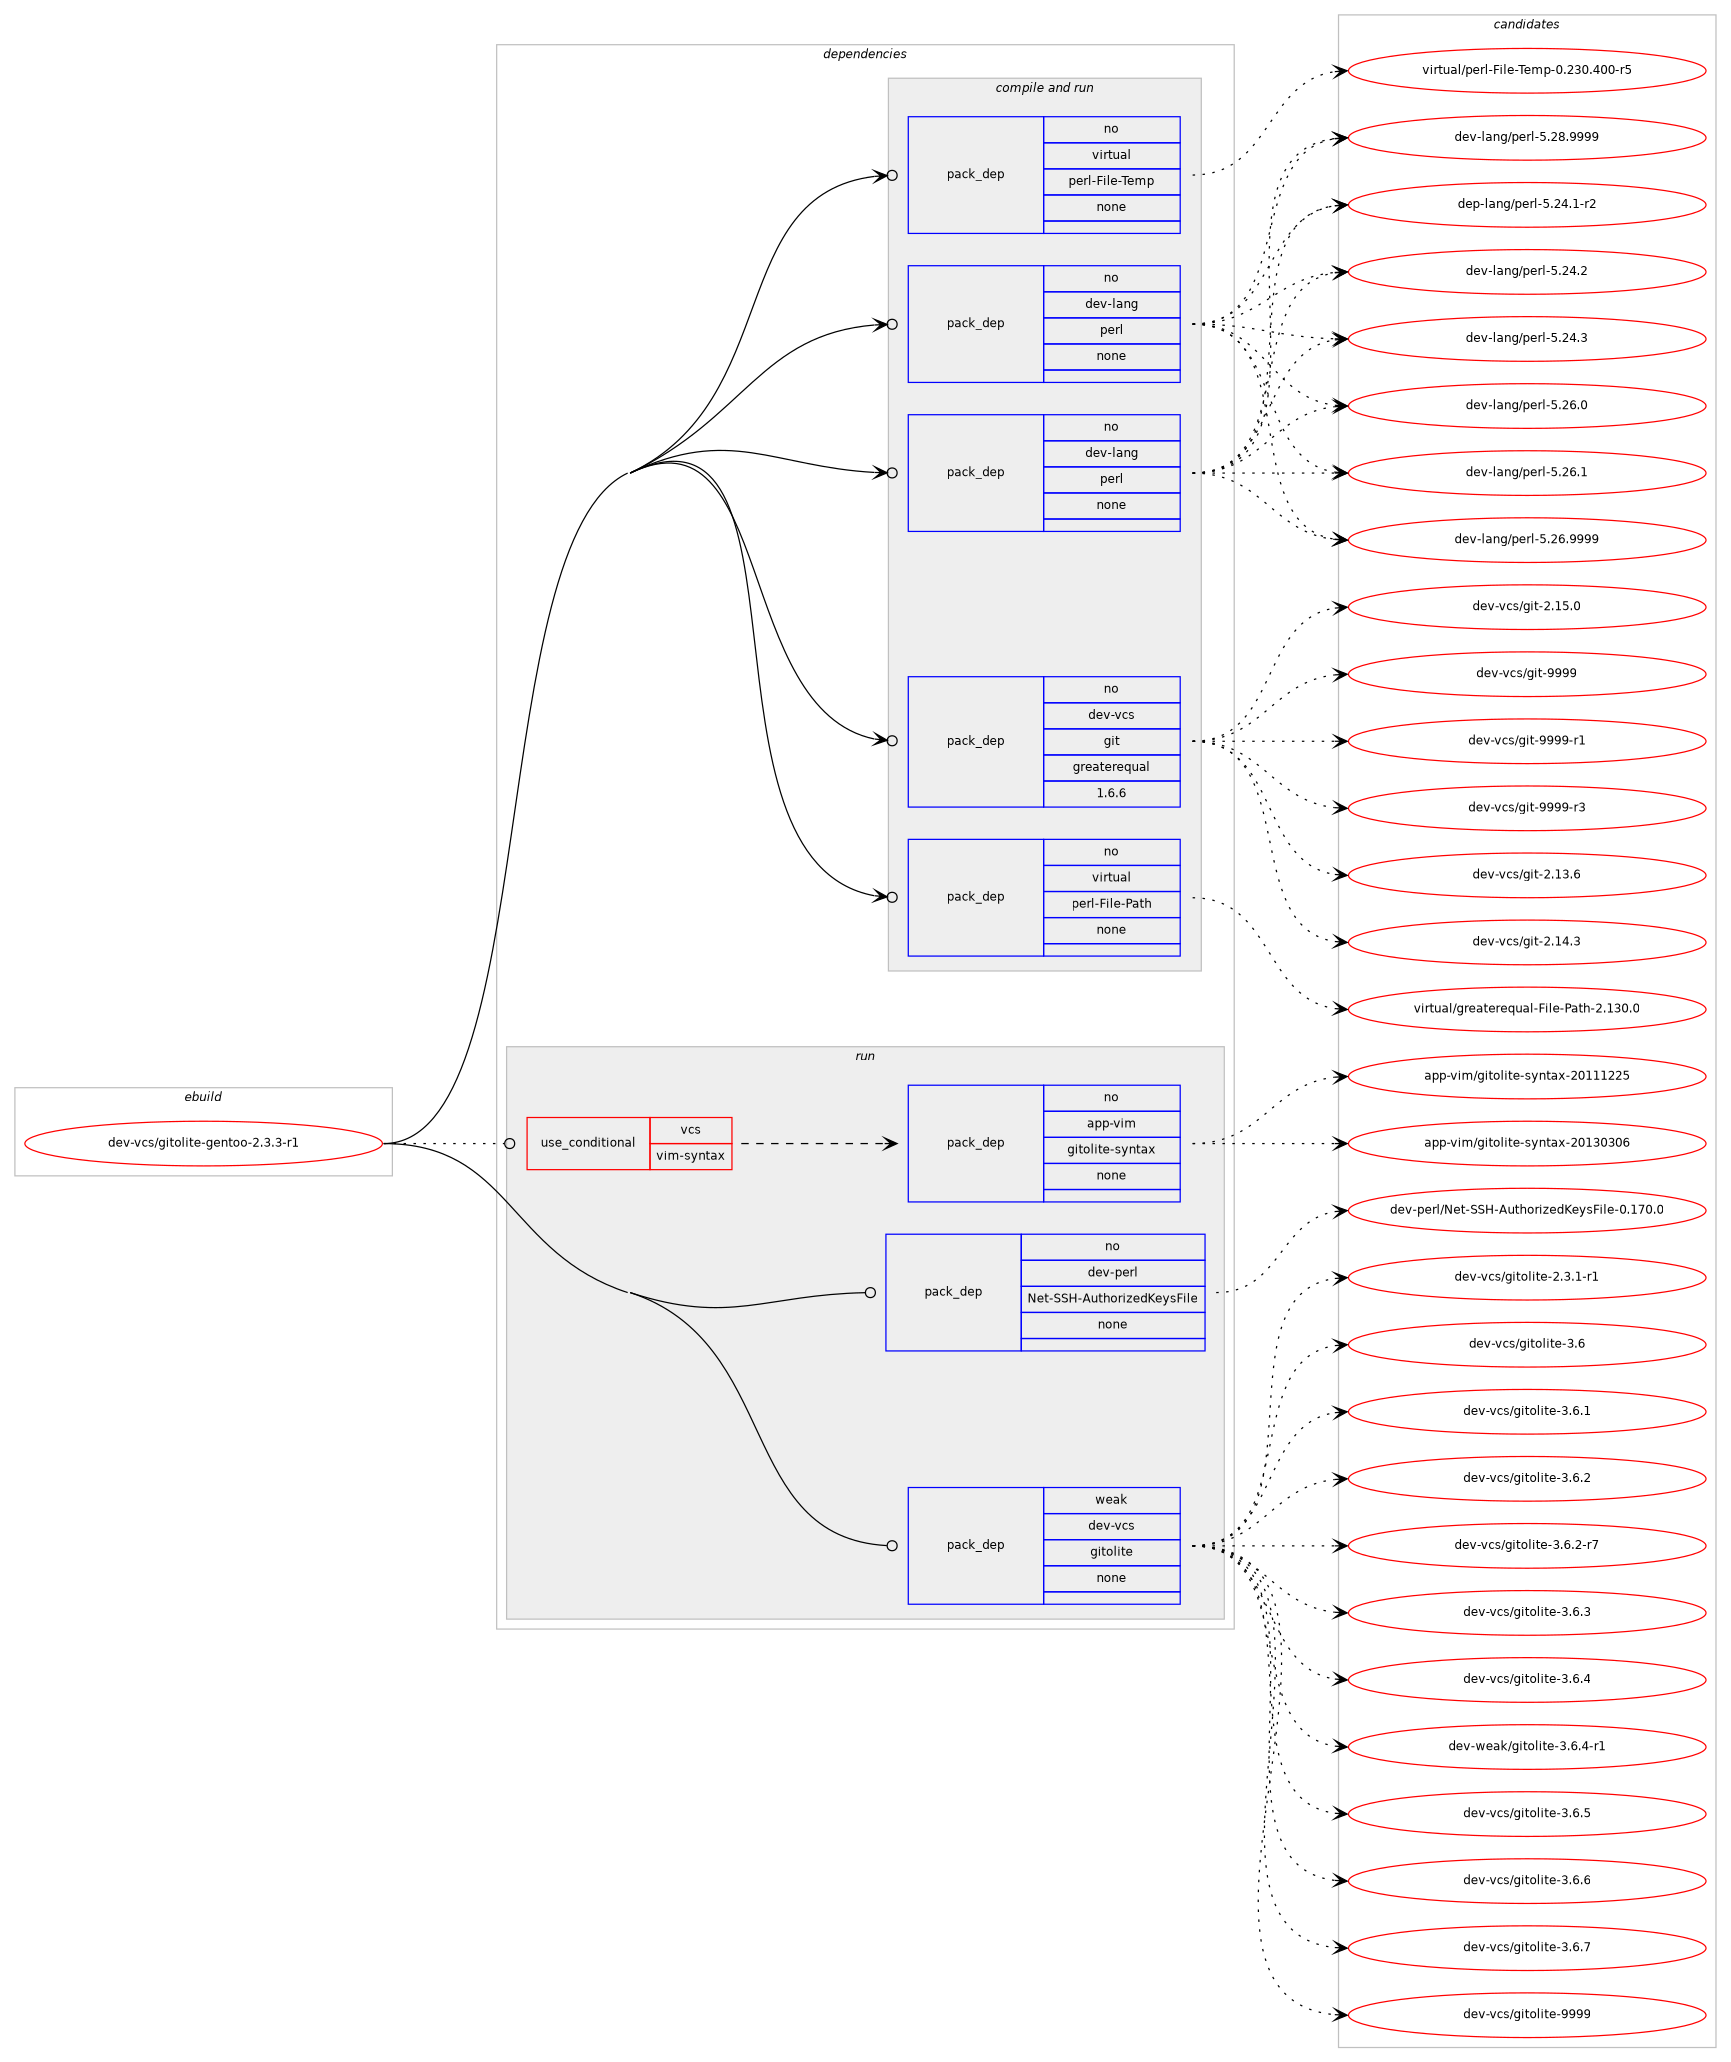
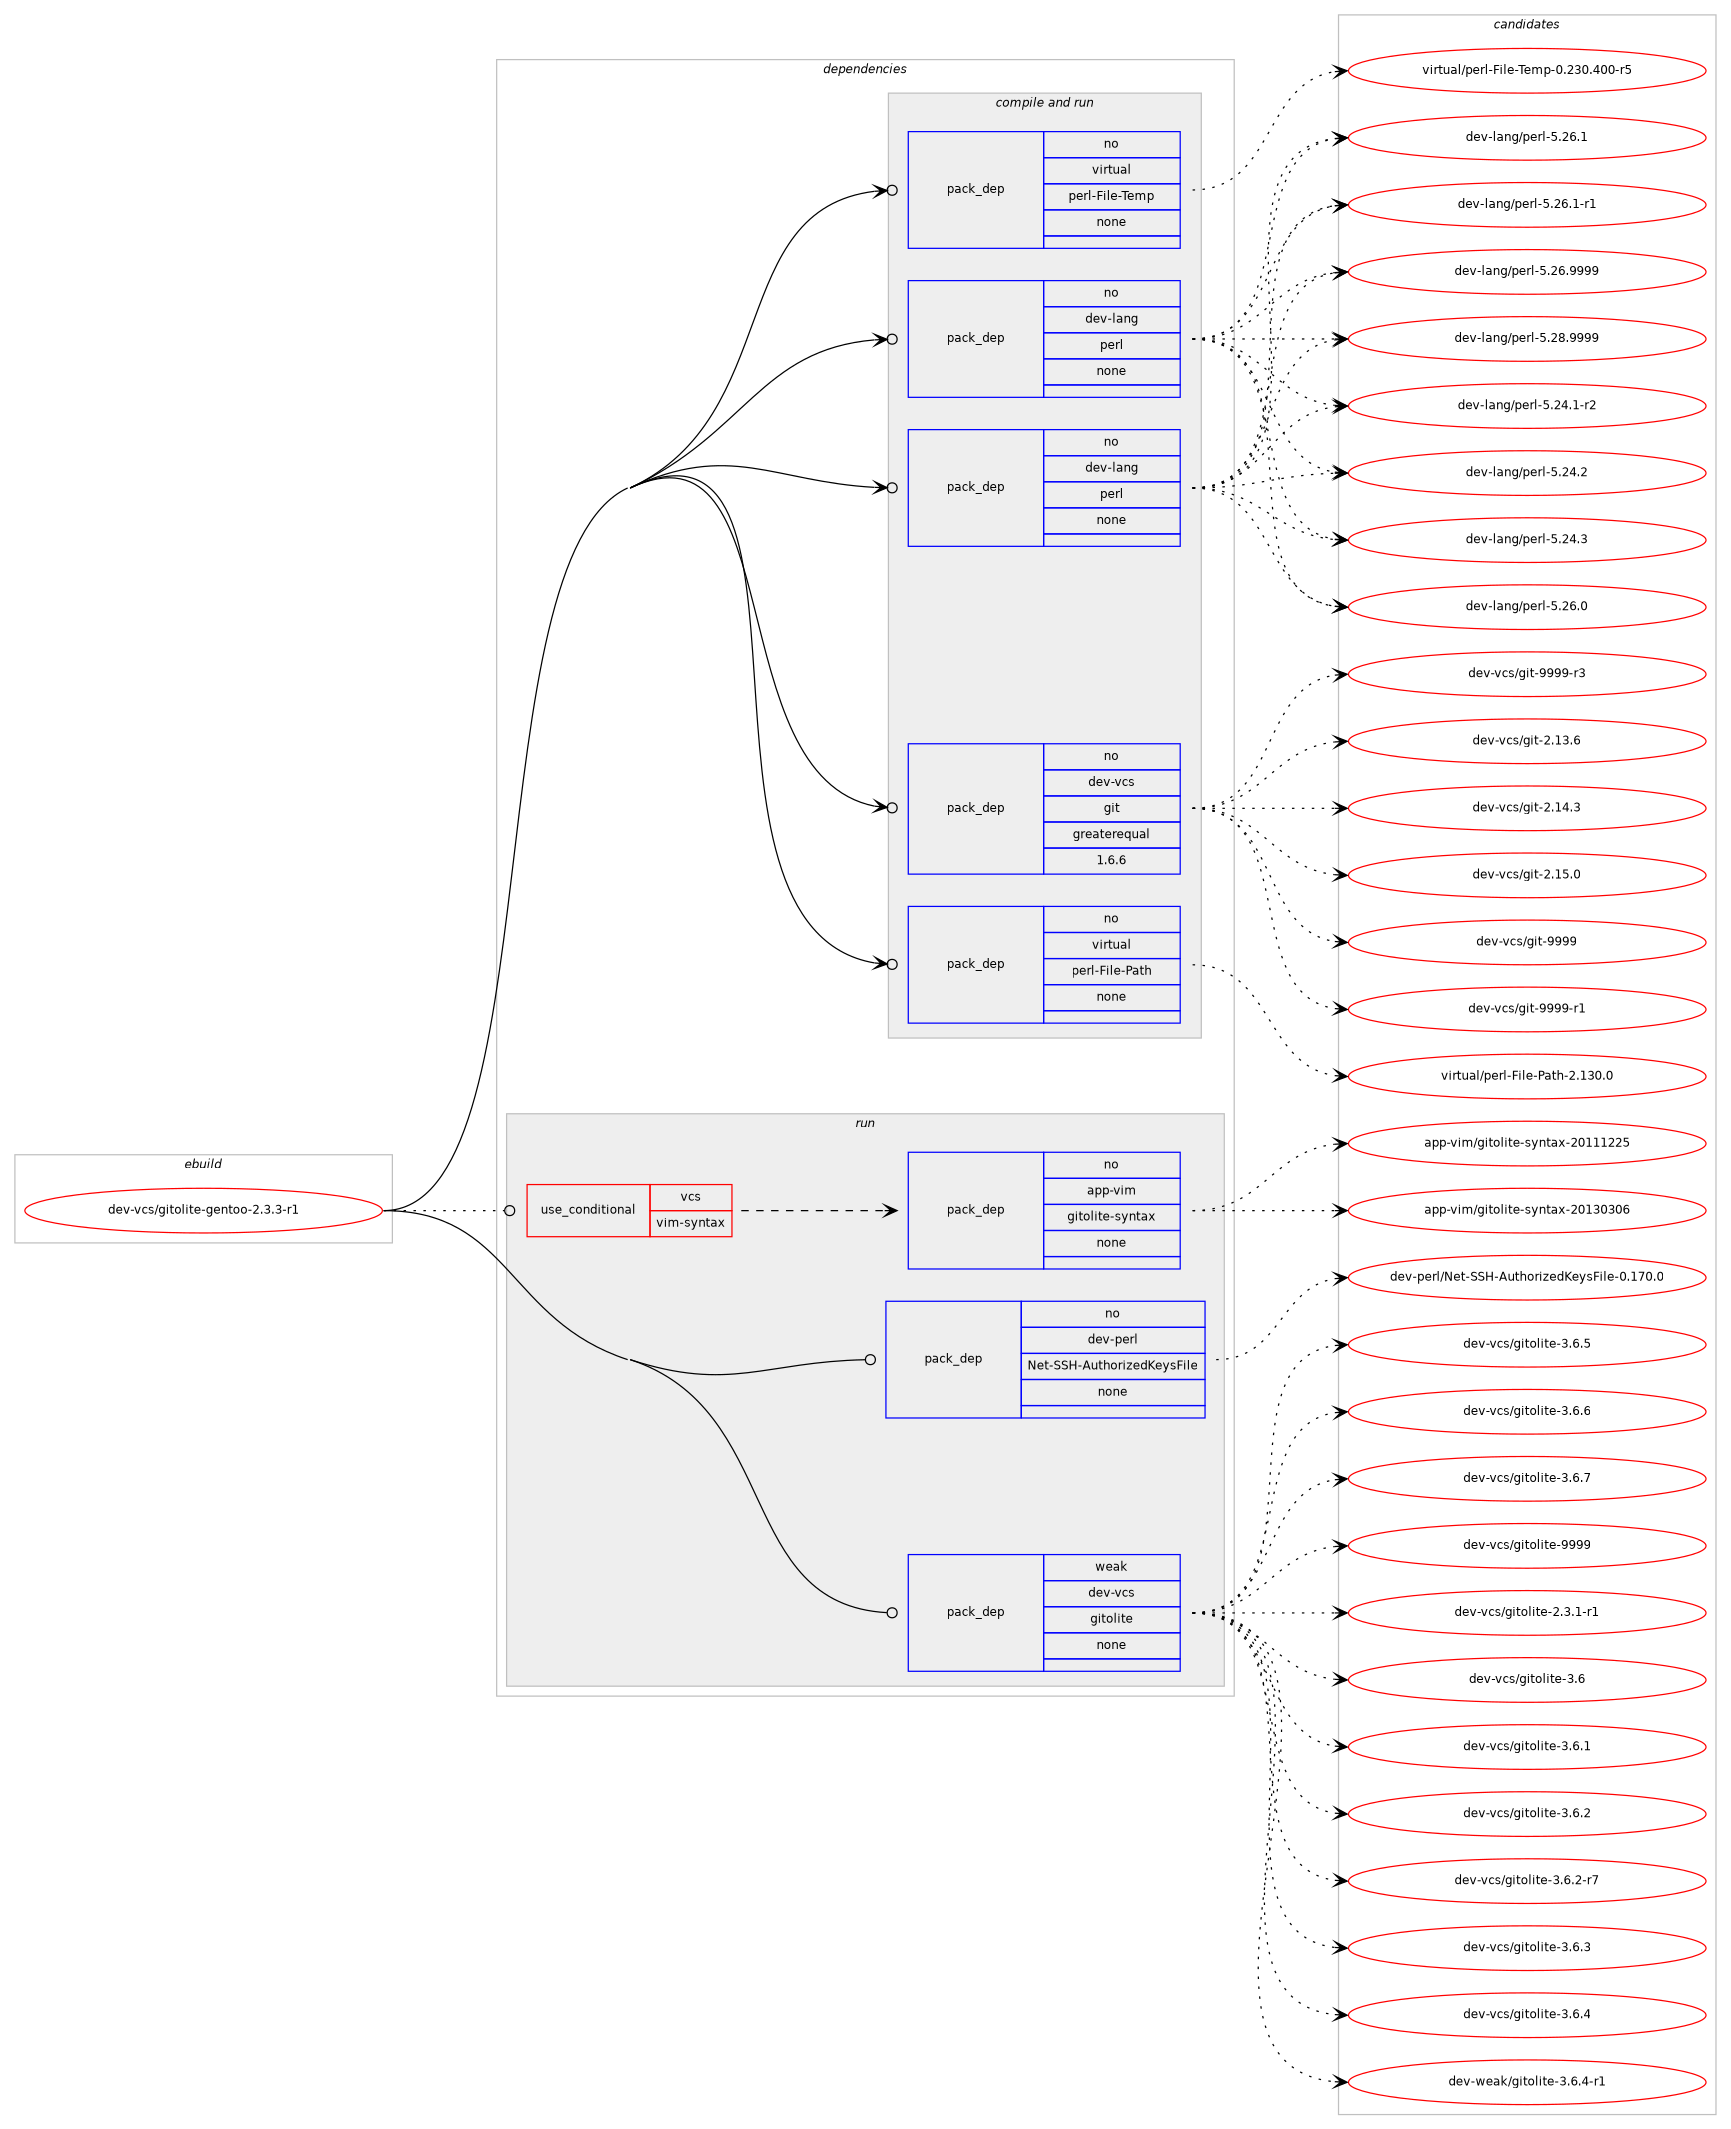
none -> (1527, 205)
(1527, 205) -> (1527, 406)
(1527, 1009) -> (1527, 1077)
